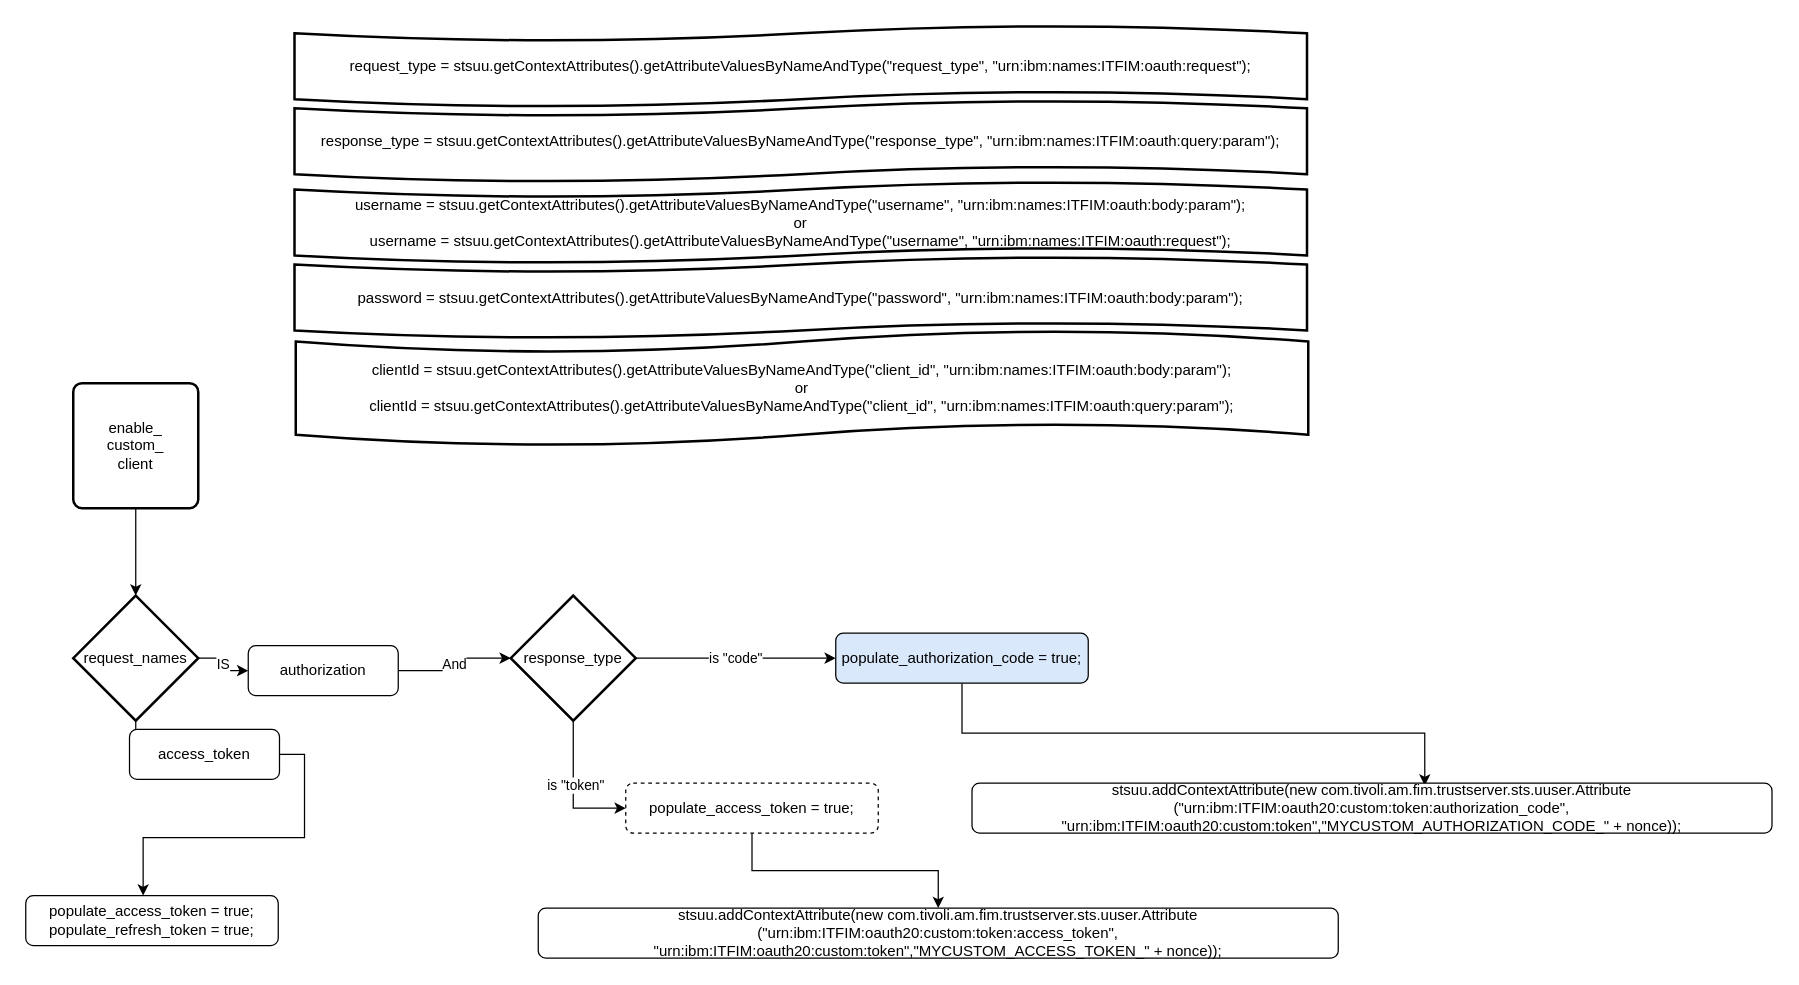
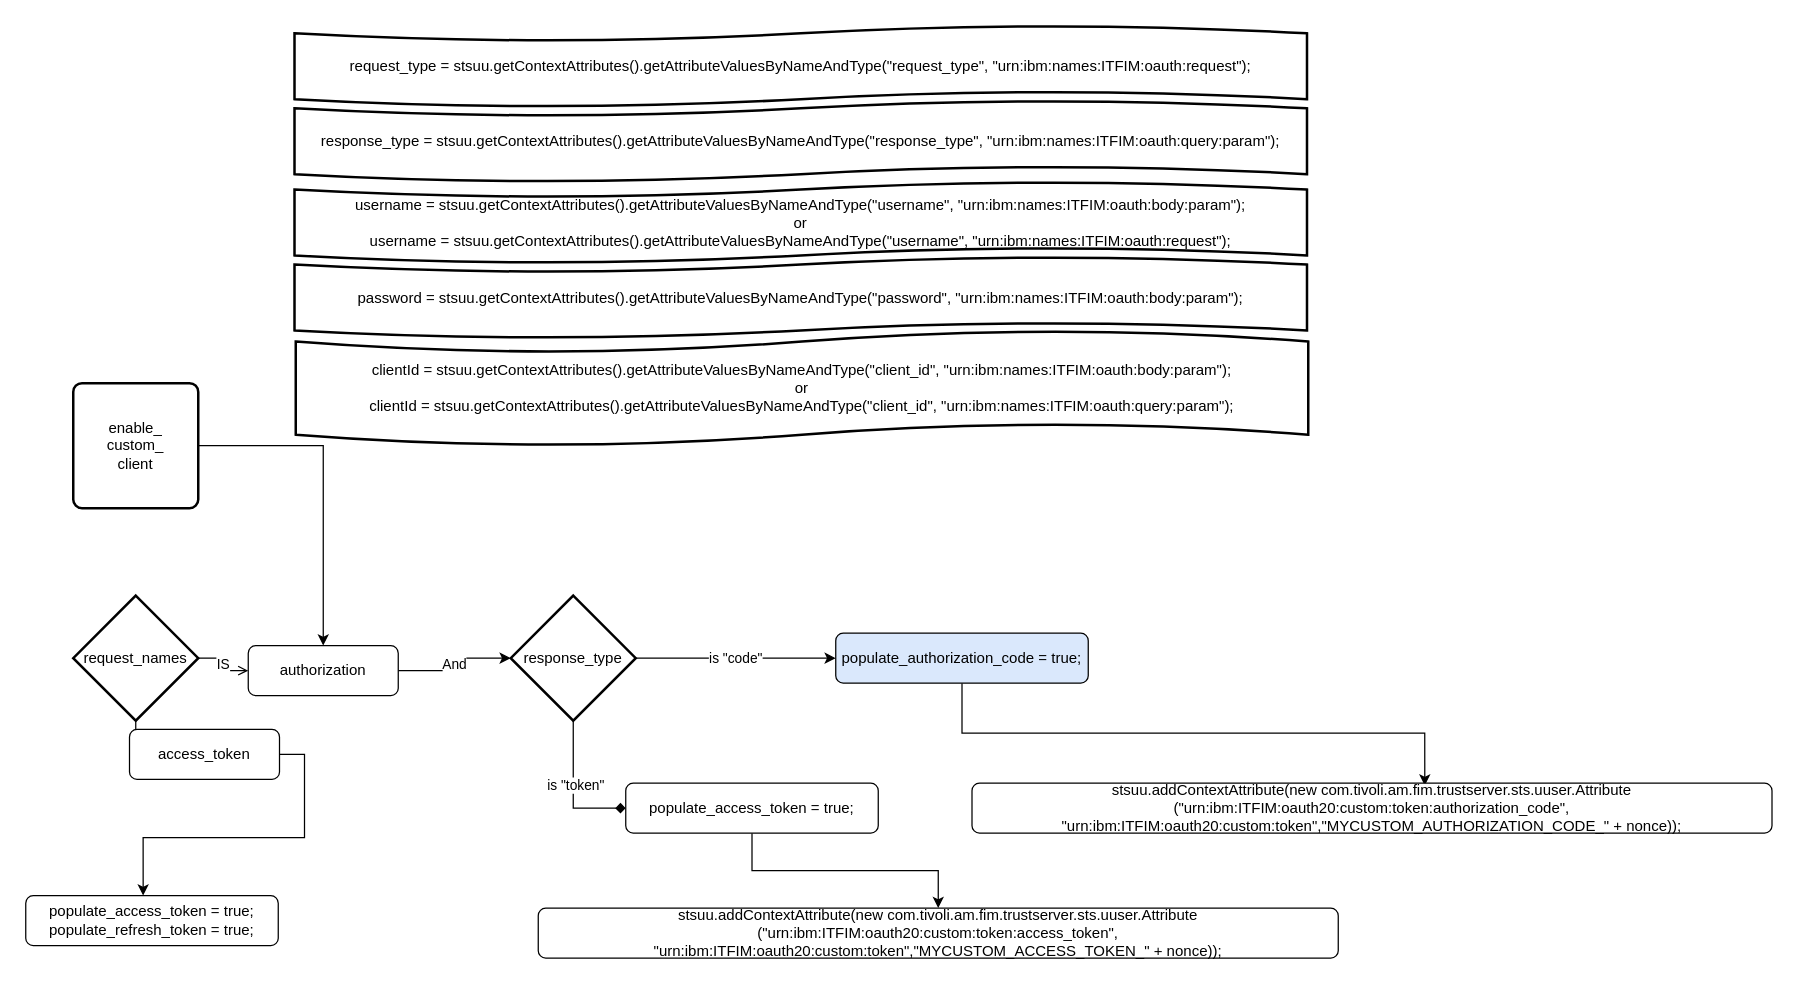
(136, 547) -> (323, 479)
(238, 671) -> (240, 671)
(616, 808) -> (615, 808)
(752, 808) -> (752, 808)
